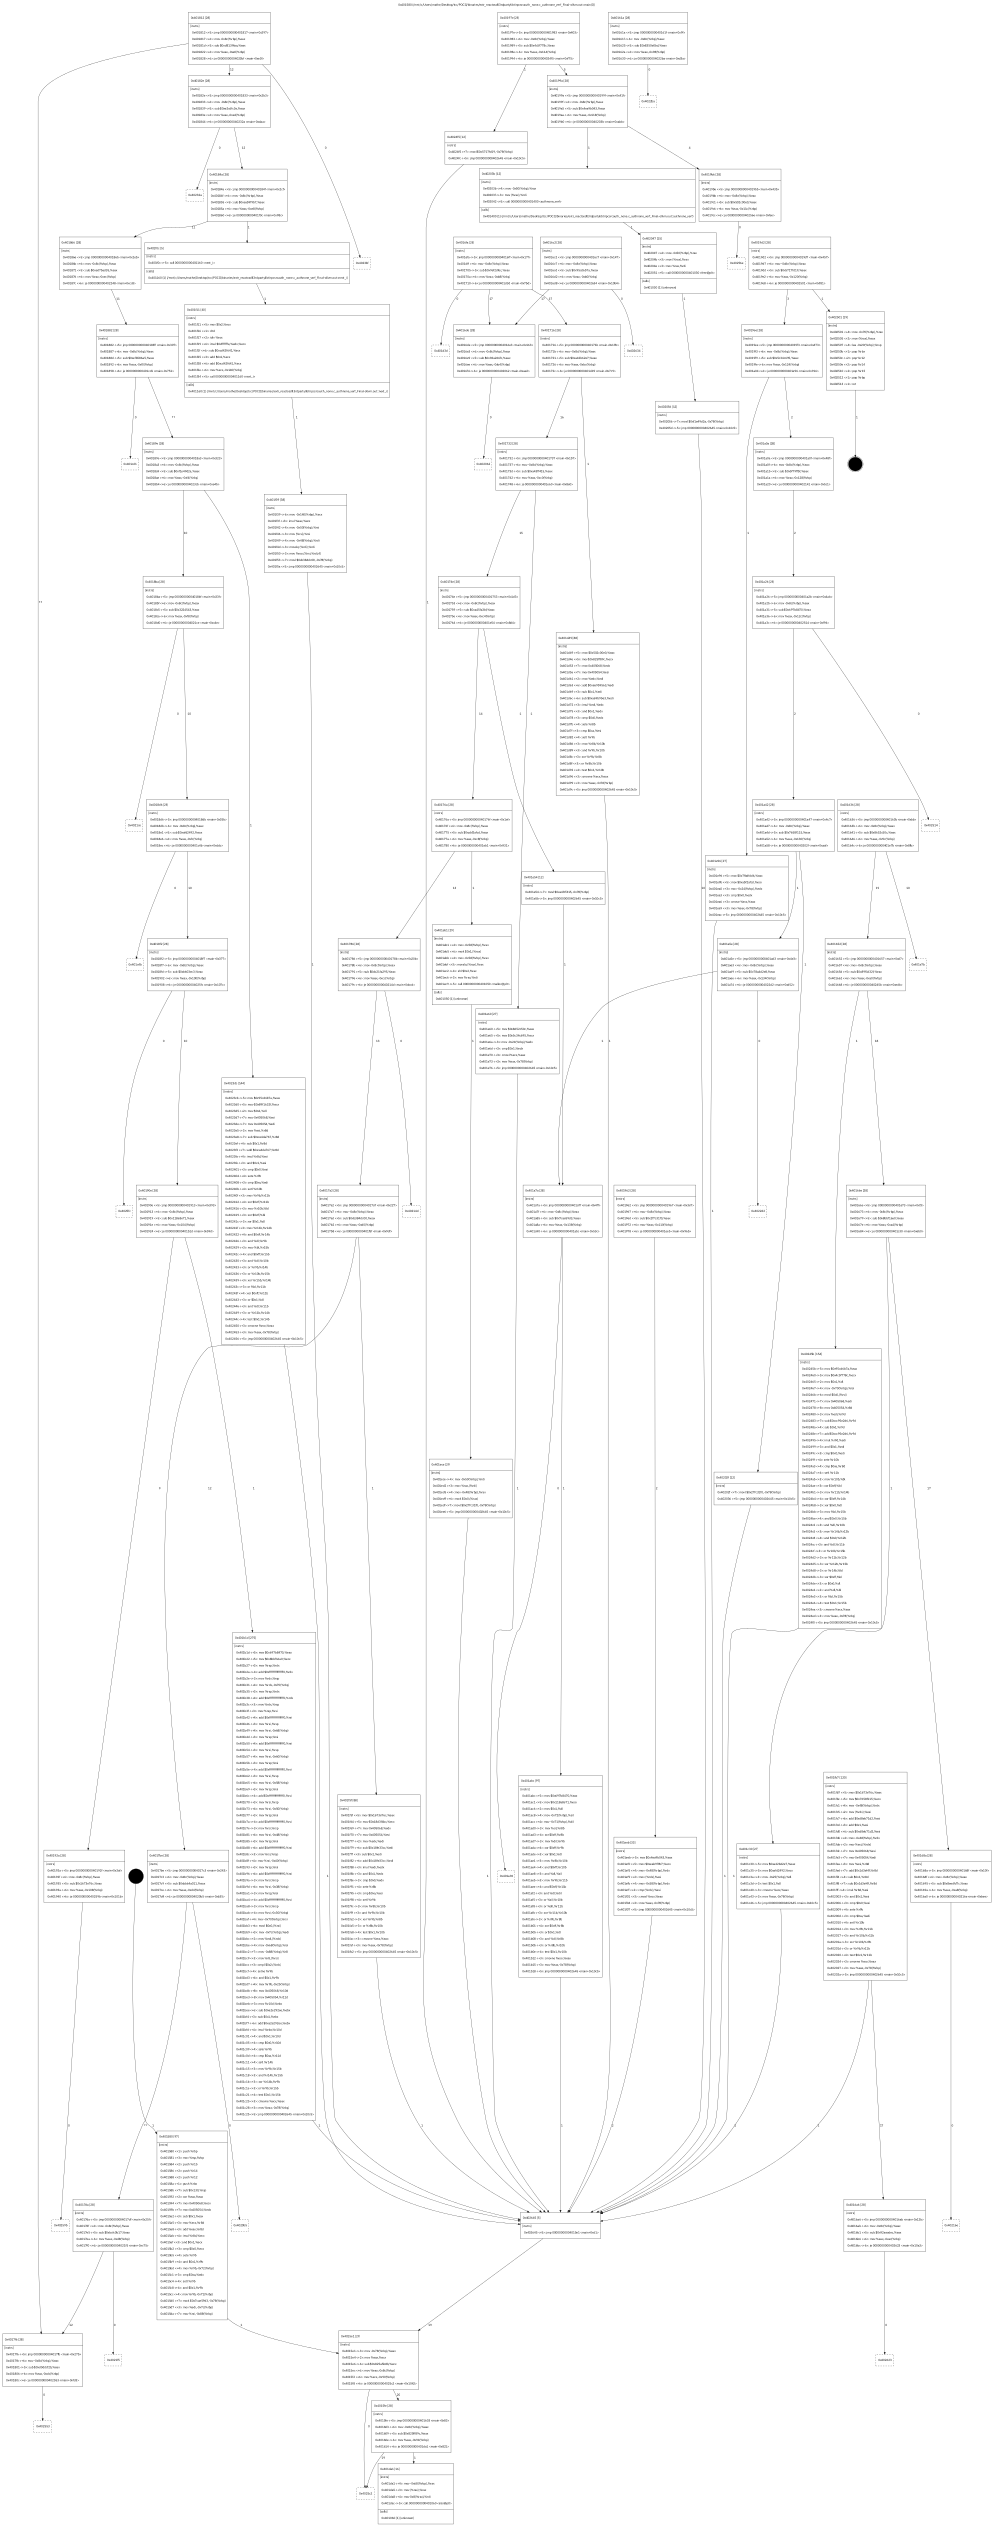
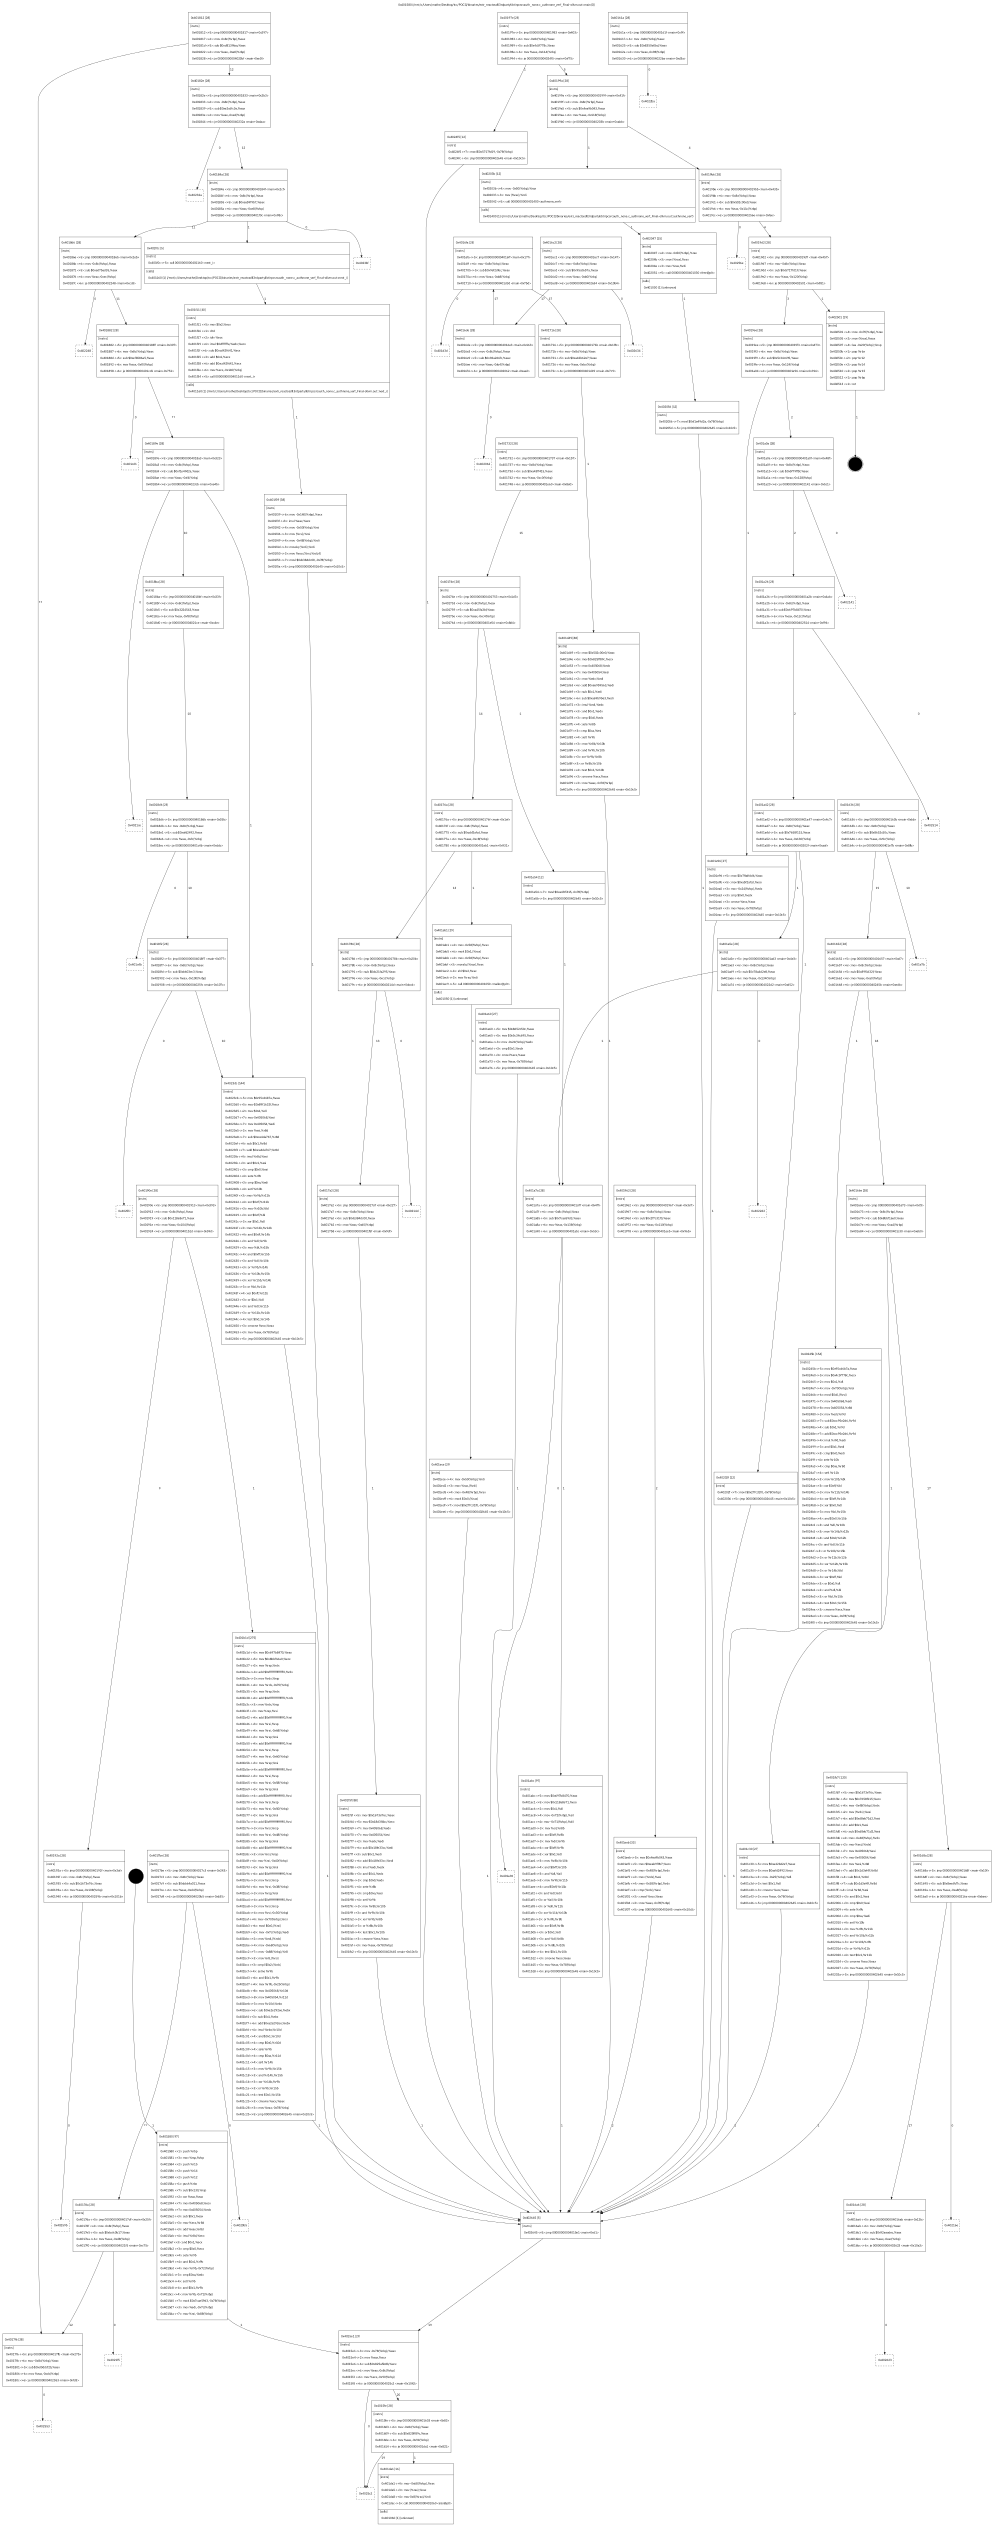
(320, 155) -> (331, 230)
none -> (764, 229)
(489, 306) -> (494, 308)
none -> (84, 351)
(559, 407) -> none
none -> (847, 603)
(157, 723) -> (129, 651)
(525, 748) -> none
(703, 888) -> (703, 888)
(179, 1087) -> (209, 1033)
(168, 1484) -> none
(877, 2089) -> (922, 2051)
